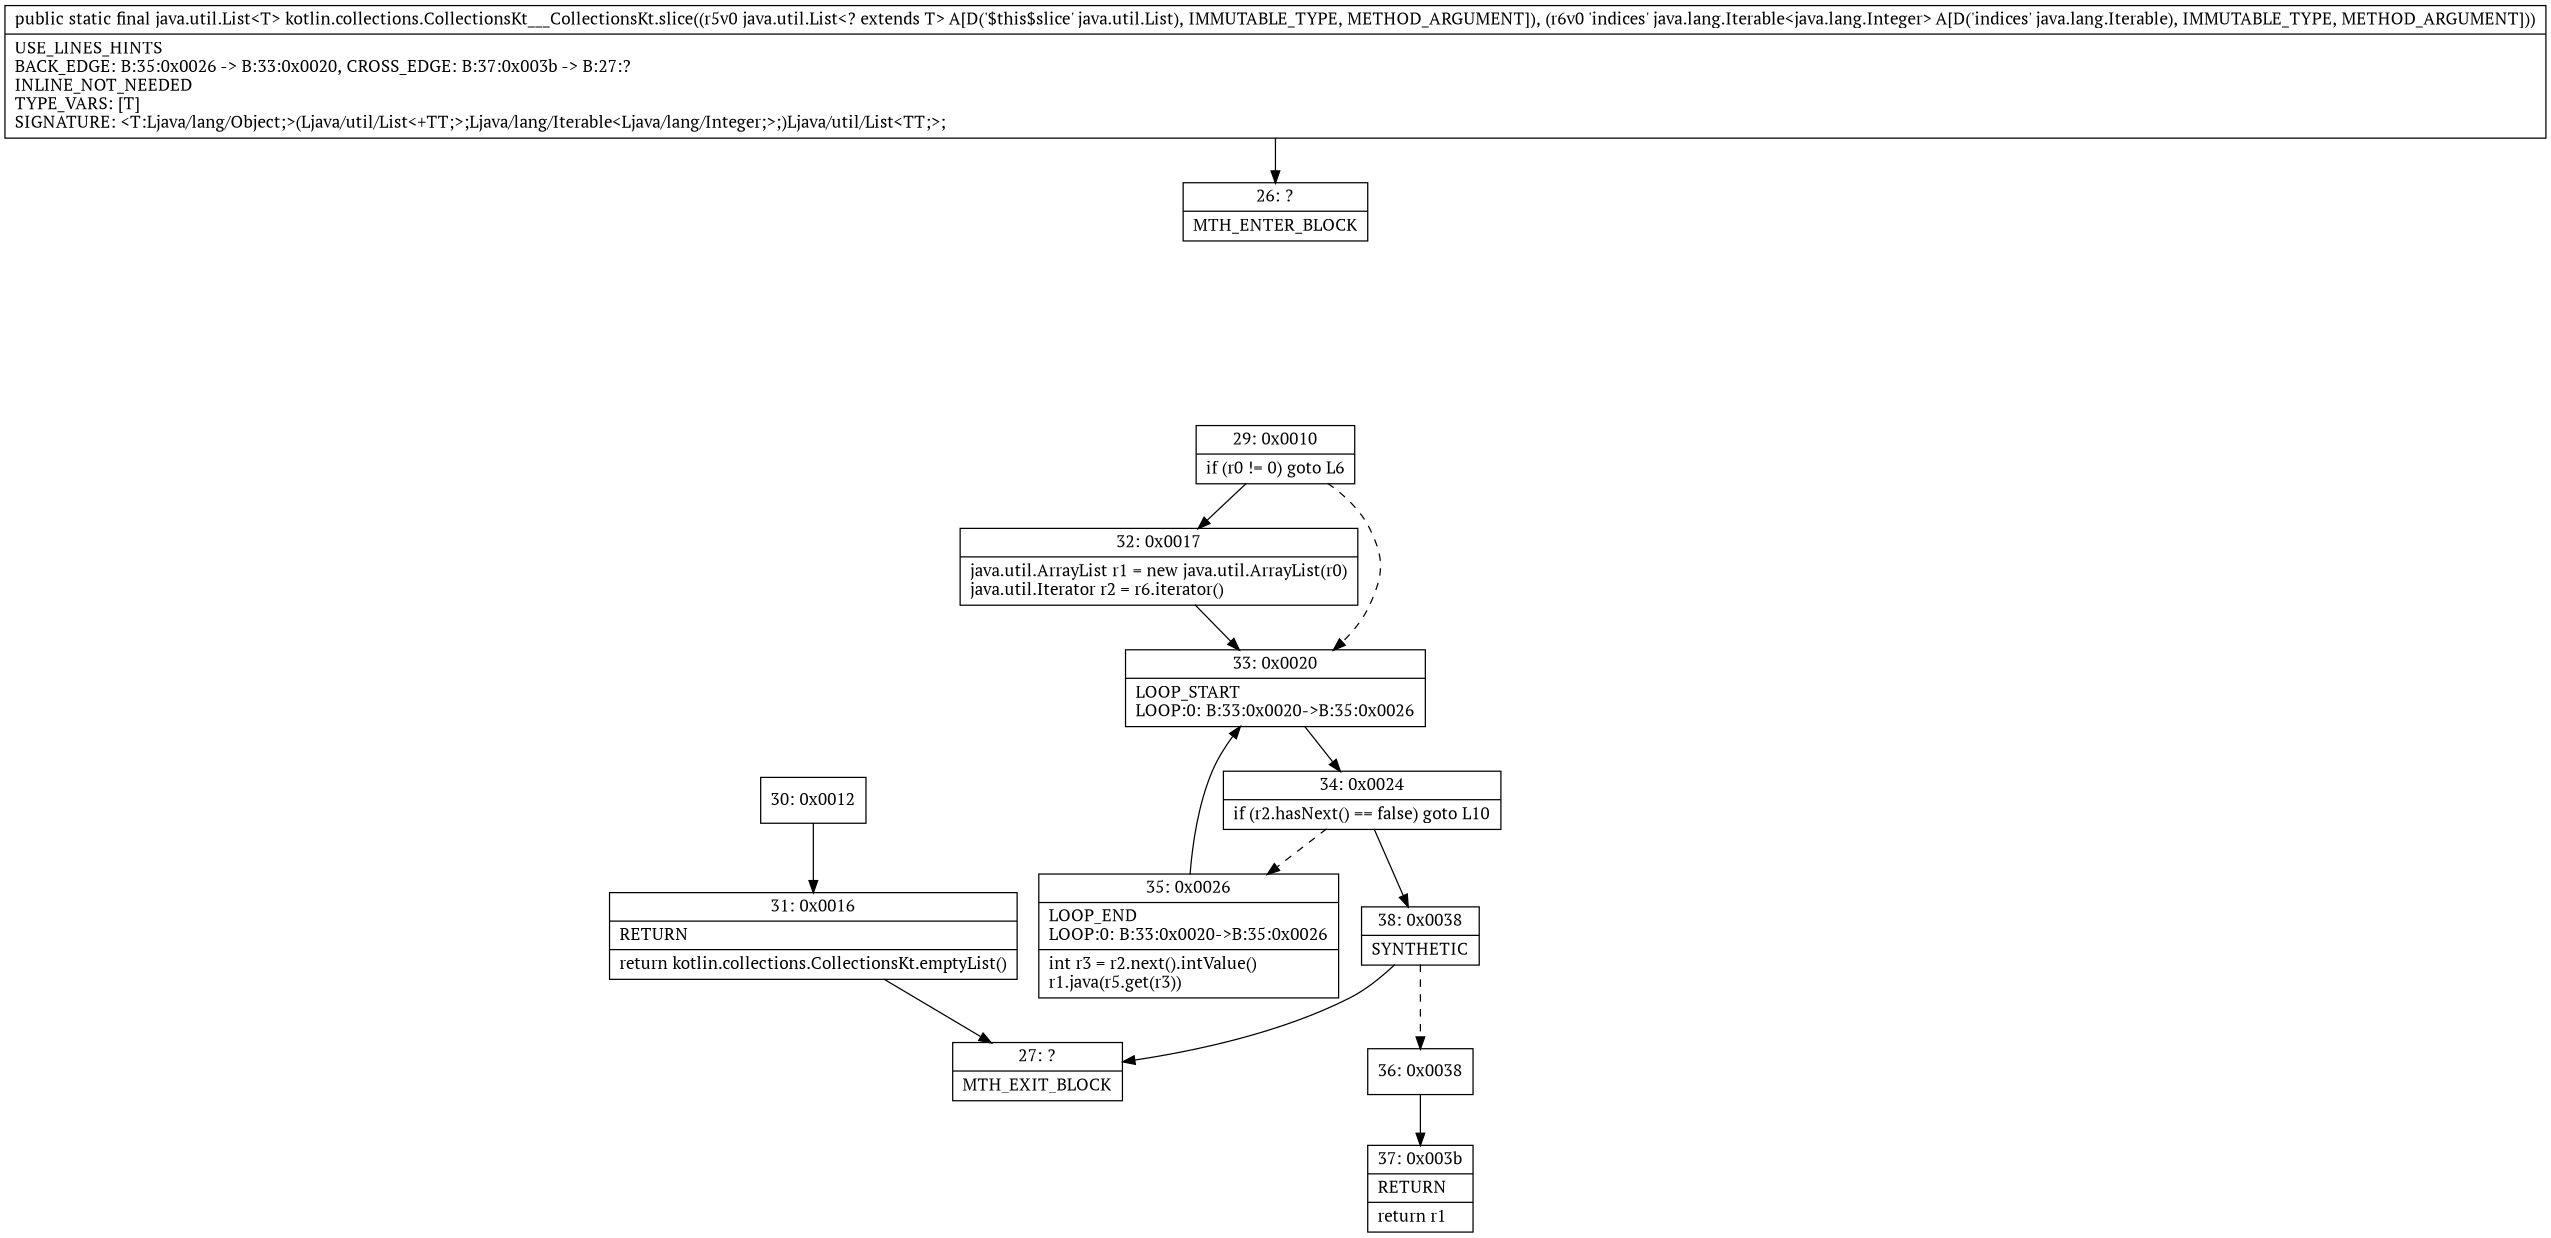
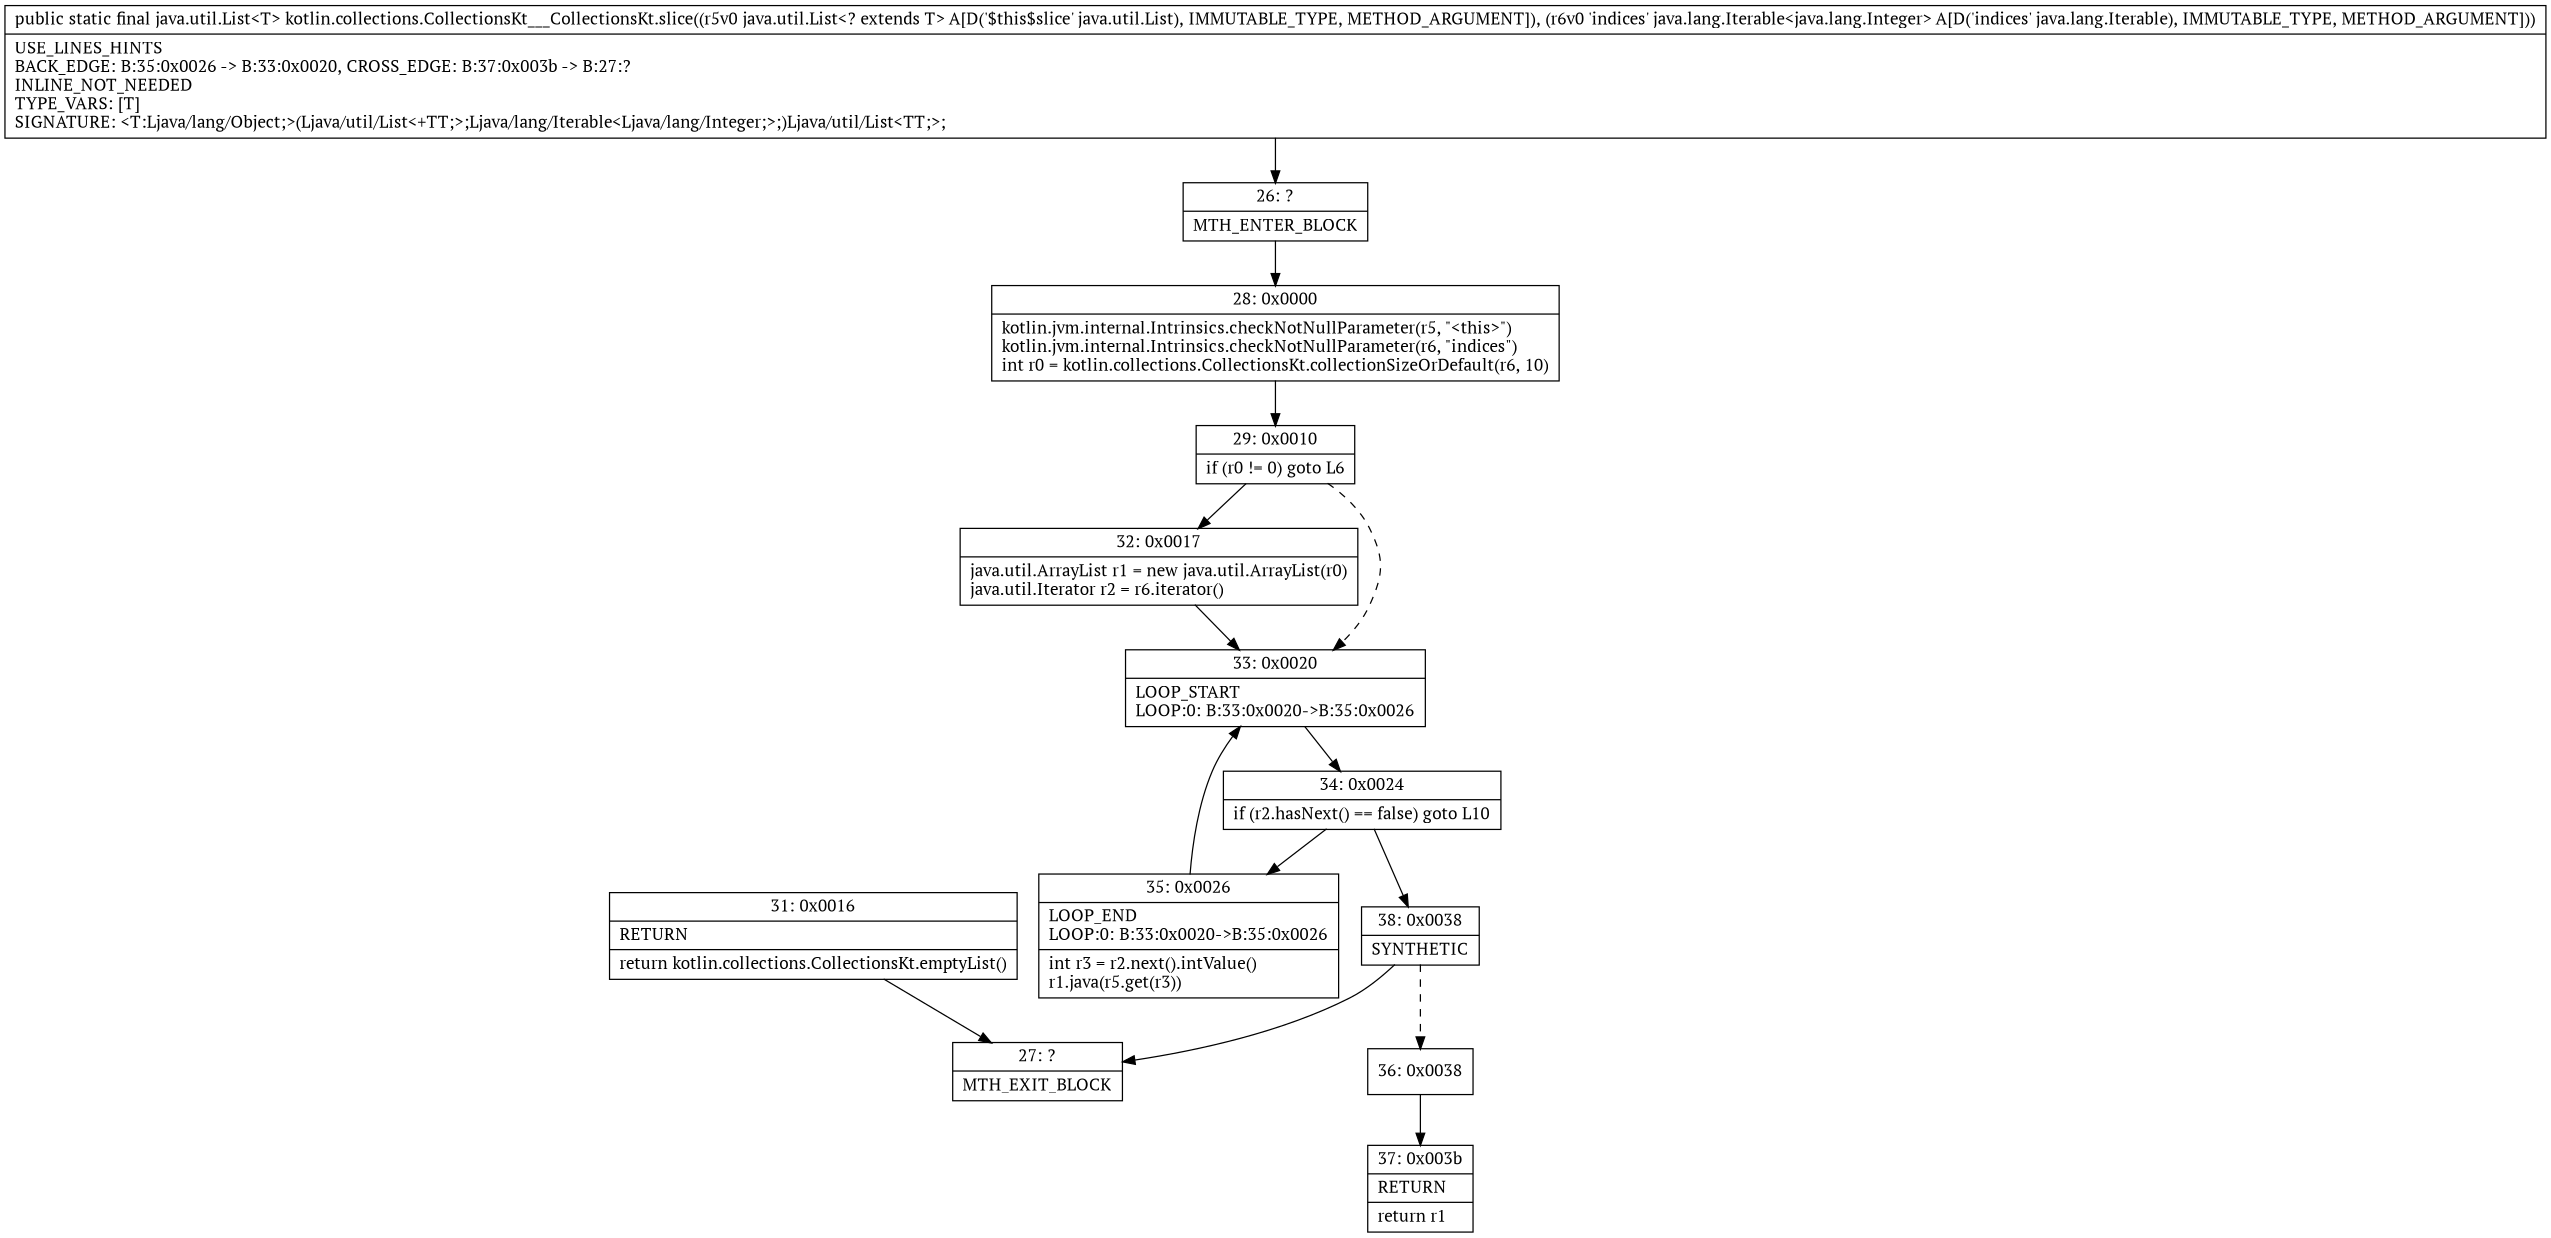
none -> (1275, 333)
(813, 800) -> none
(1302, 848) -> (1302, 848)
